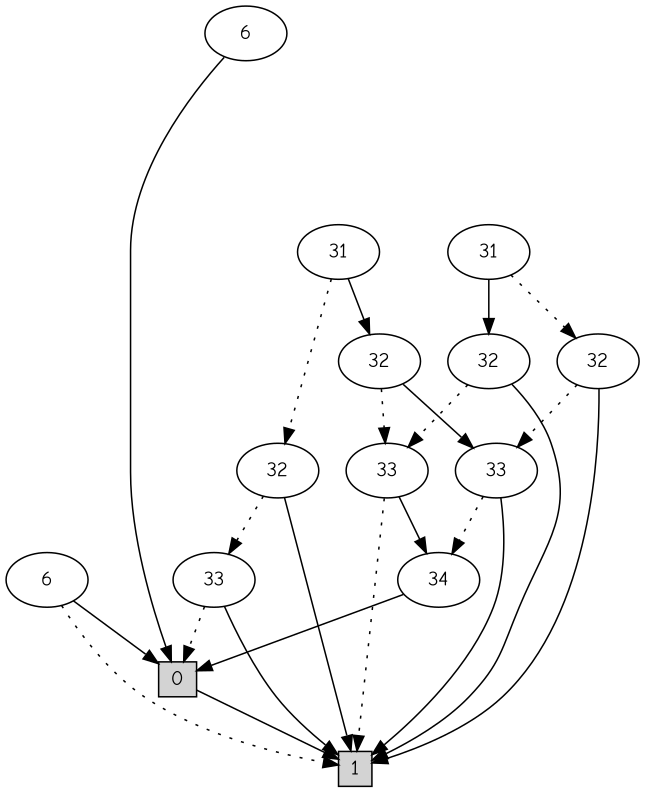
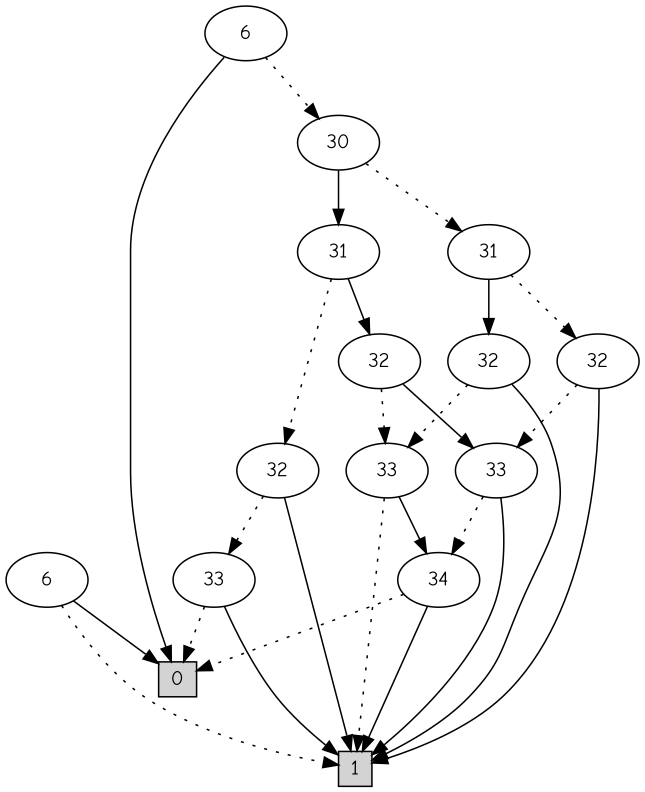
none -> (339, 143)
(307, 630) -> (307, 630)
(261, 721) -> (398, 672)
